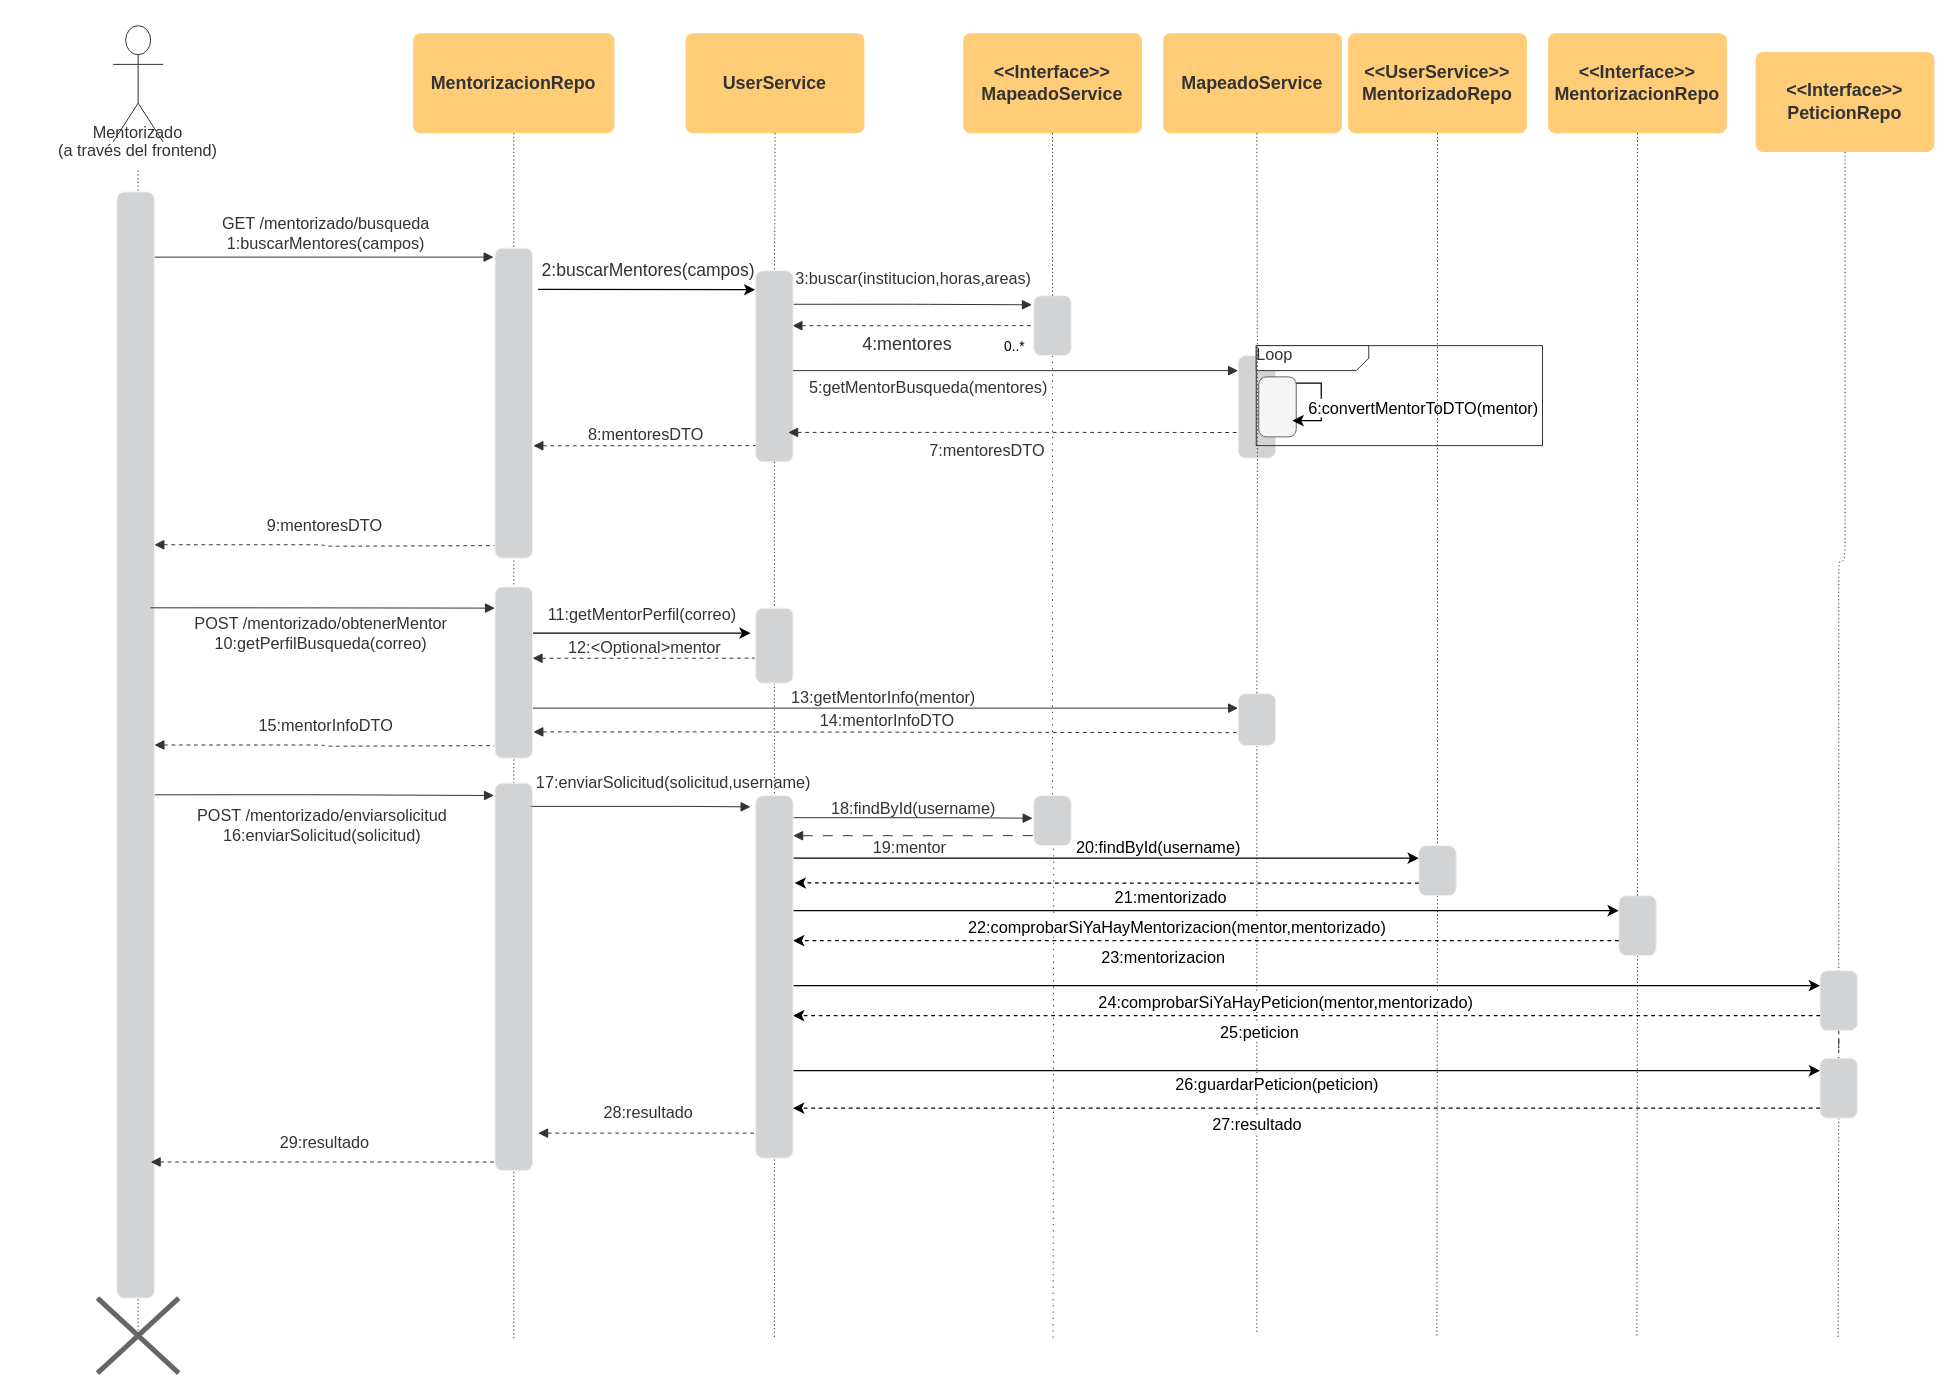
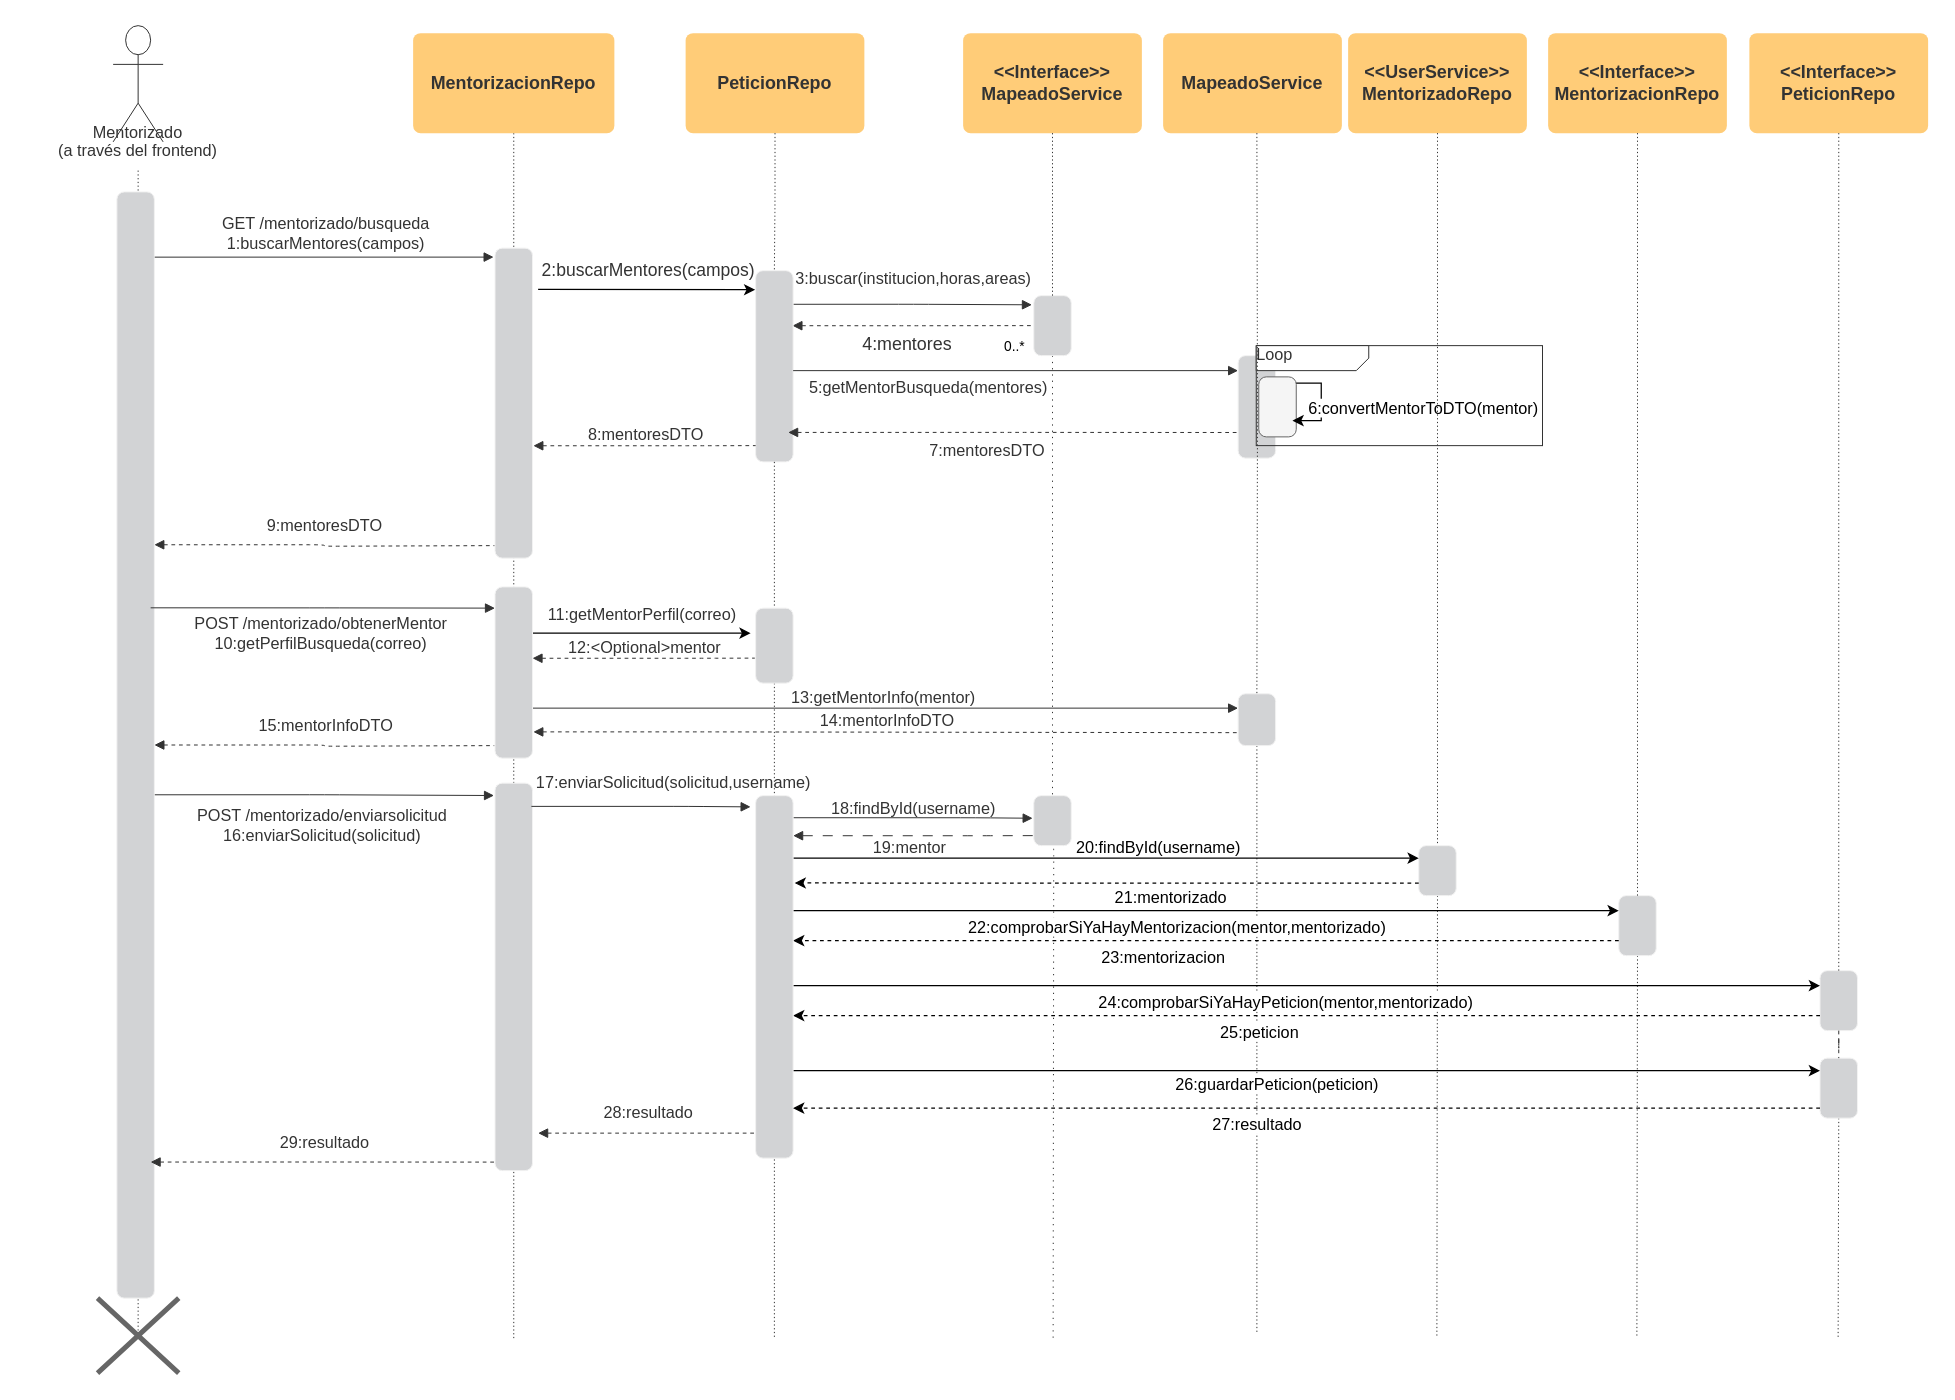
(775, 83) -> (775, 83)
(1845, 102) -> (1839, 83)
